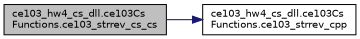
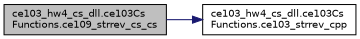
(85, 20) -> (85, 20)
